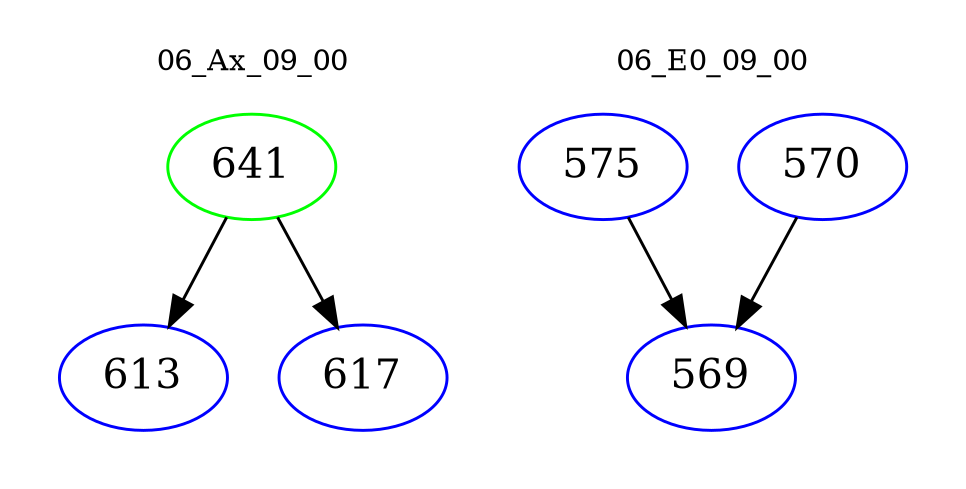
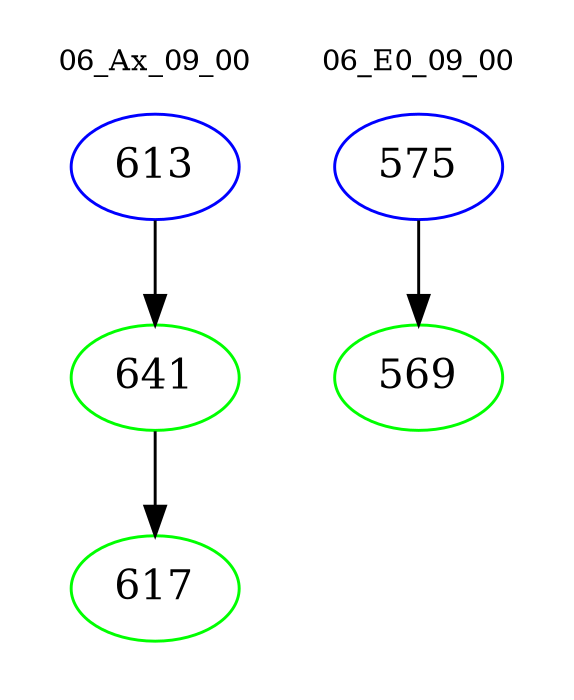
(823, 167) -> none
(205, 259) -> (155, 258)
(363, 378) -> (155, 588)
(711, 378) -> (419, 378)
